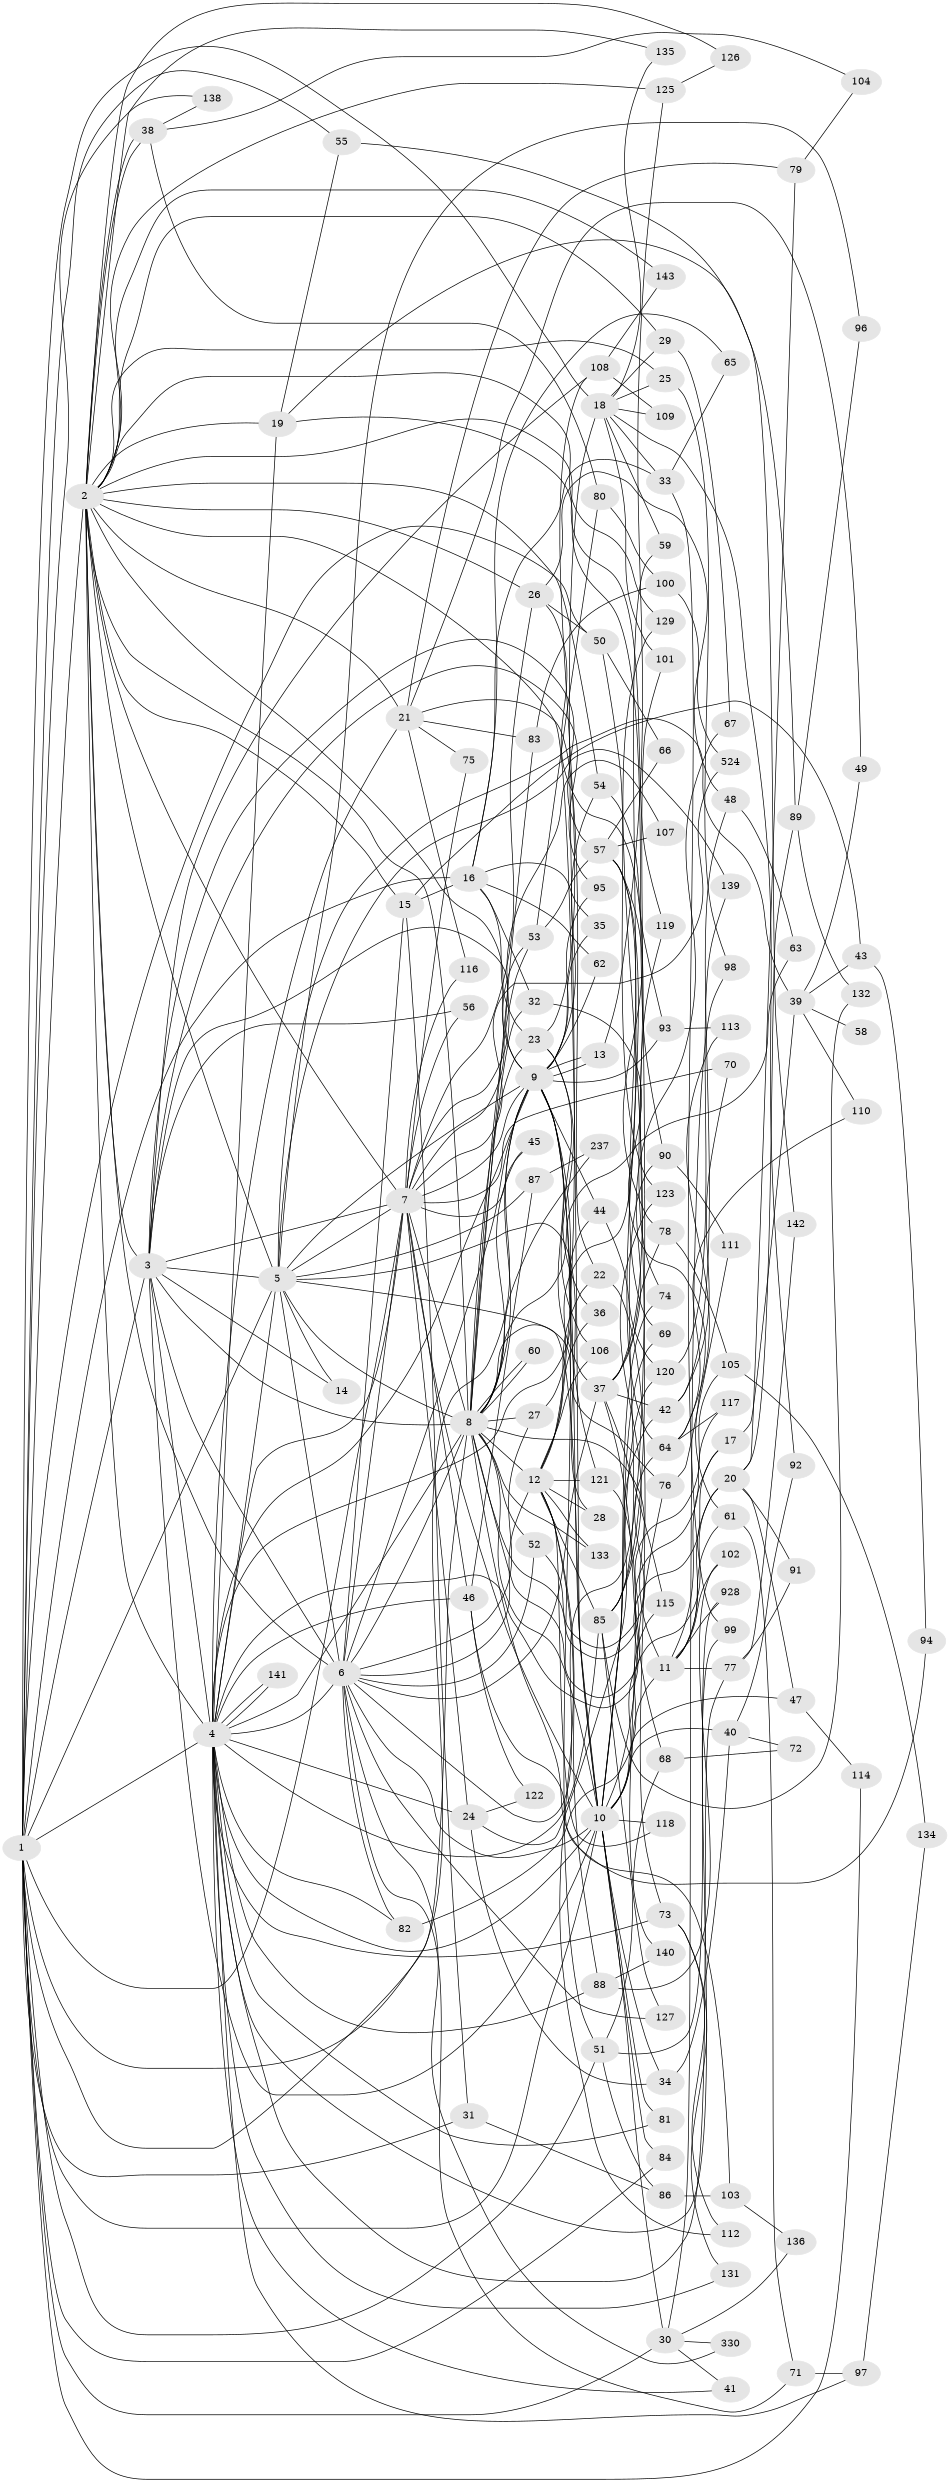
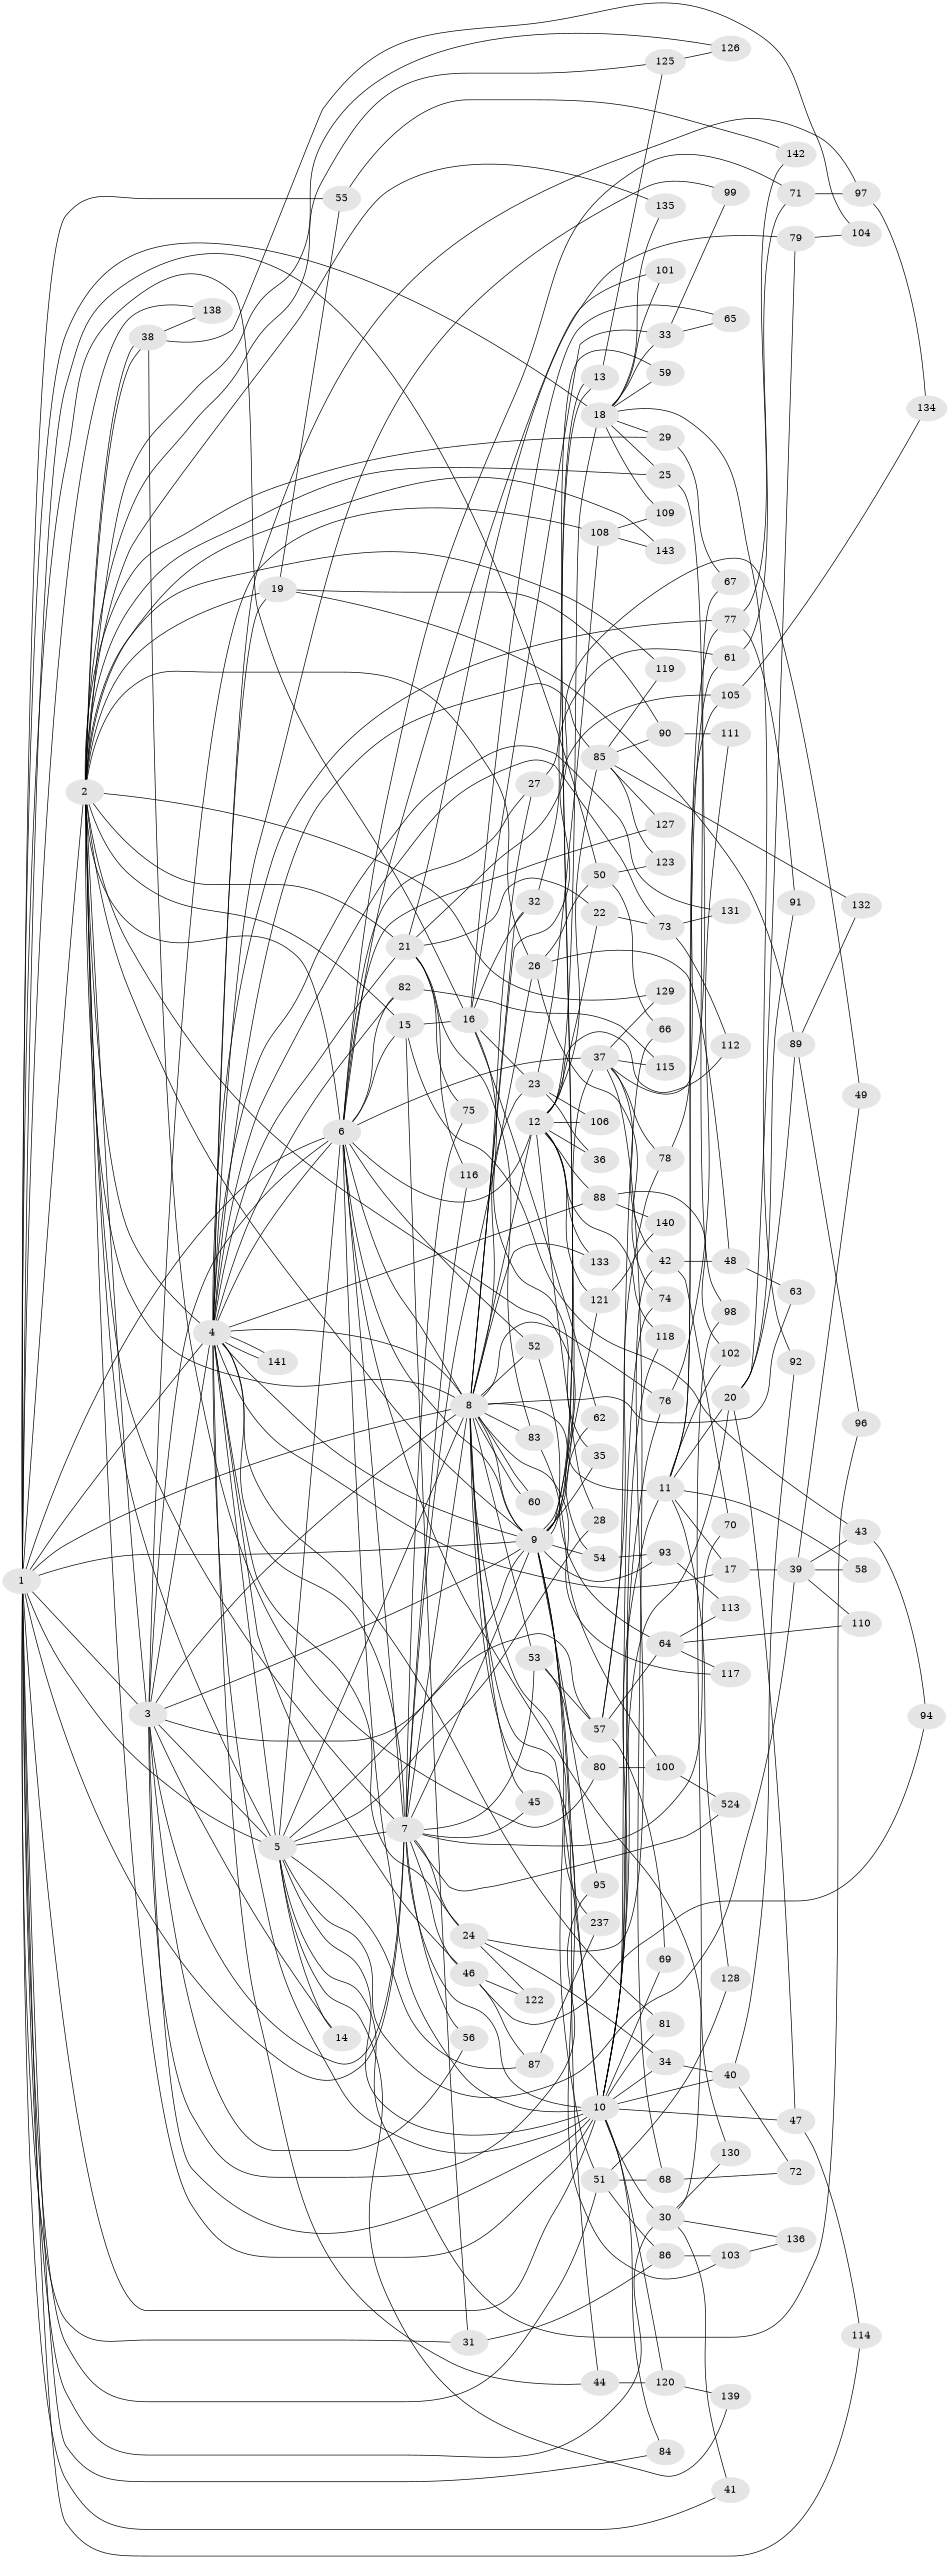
(665, 833) -> none
none -> (136, 1323)
none -> (770, 1515)
(731, 1593) -> (731, 1979)
(263, 2238) -> (41, 2336)
(731, 2344) -> (731, 2153)
